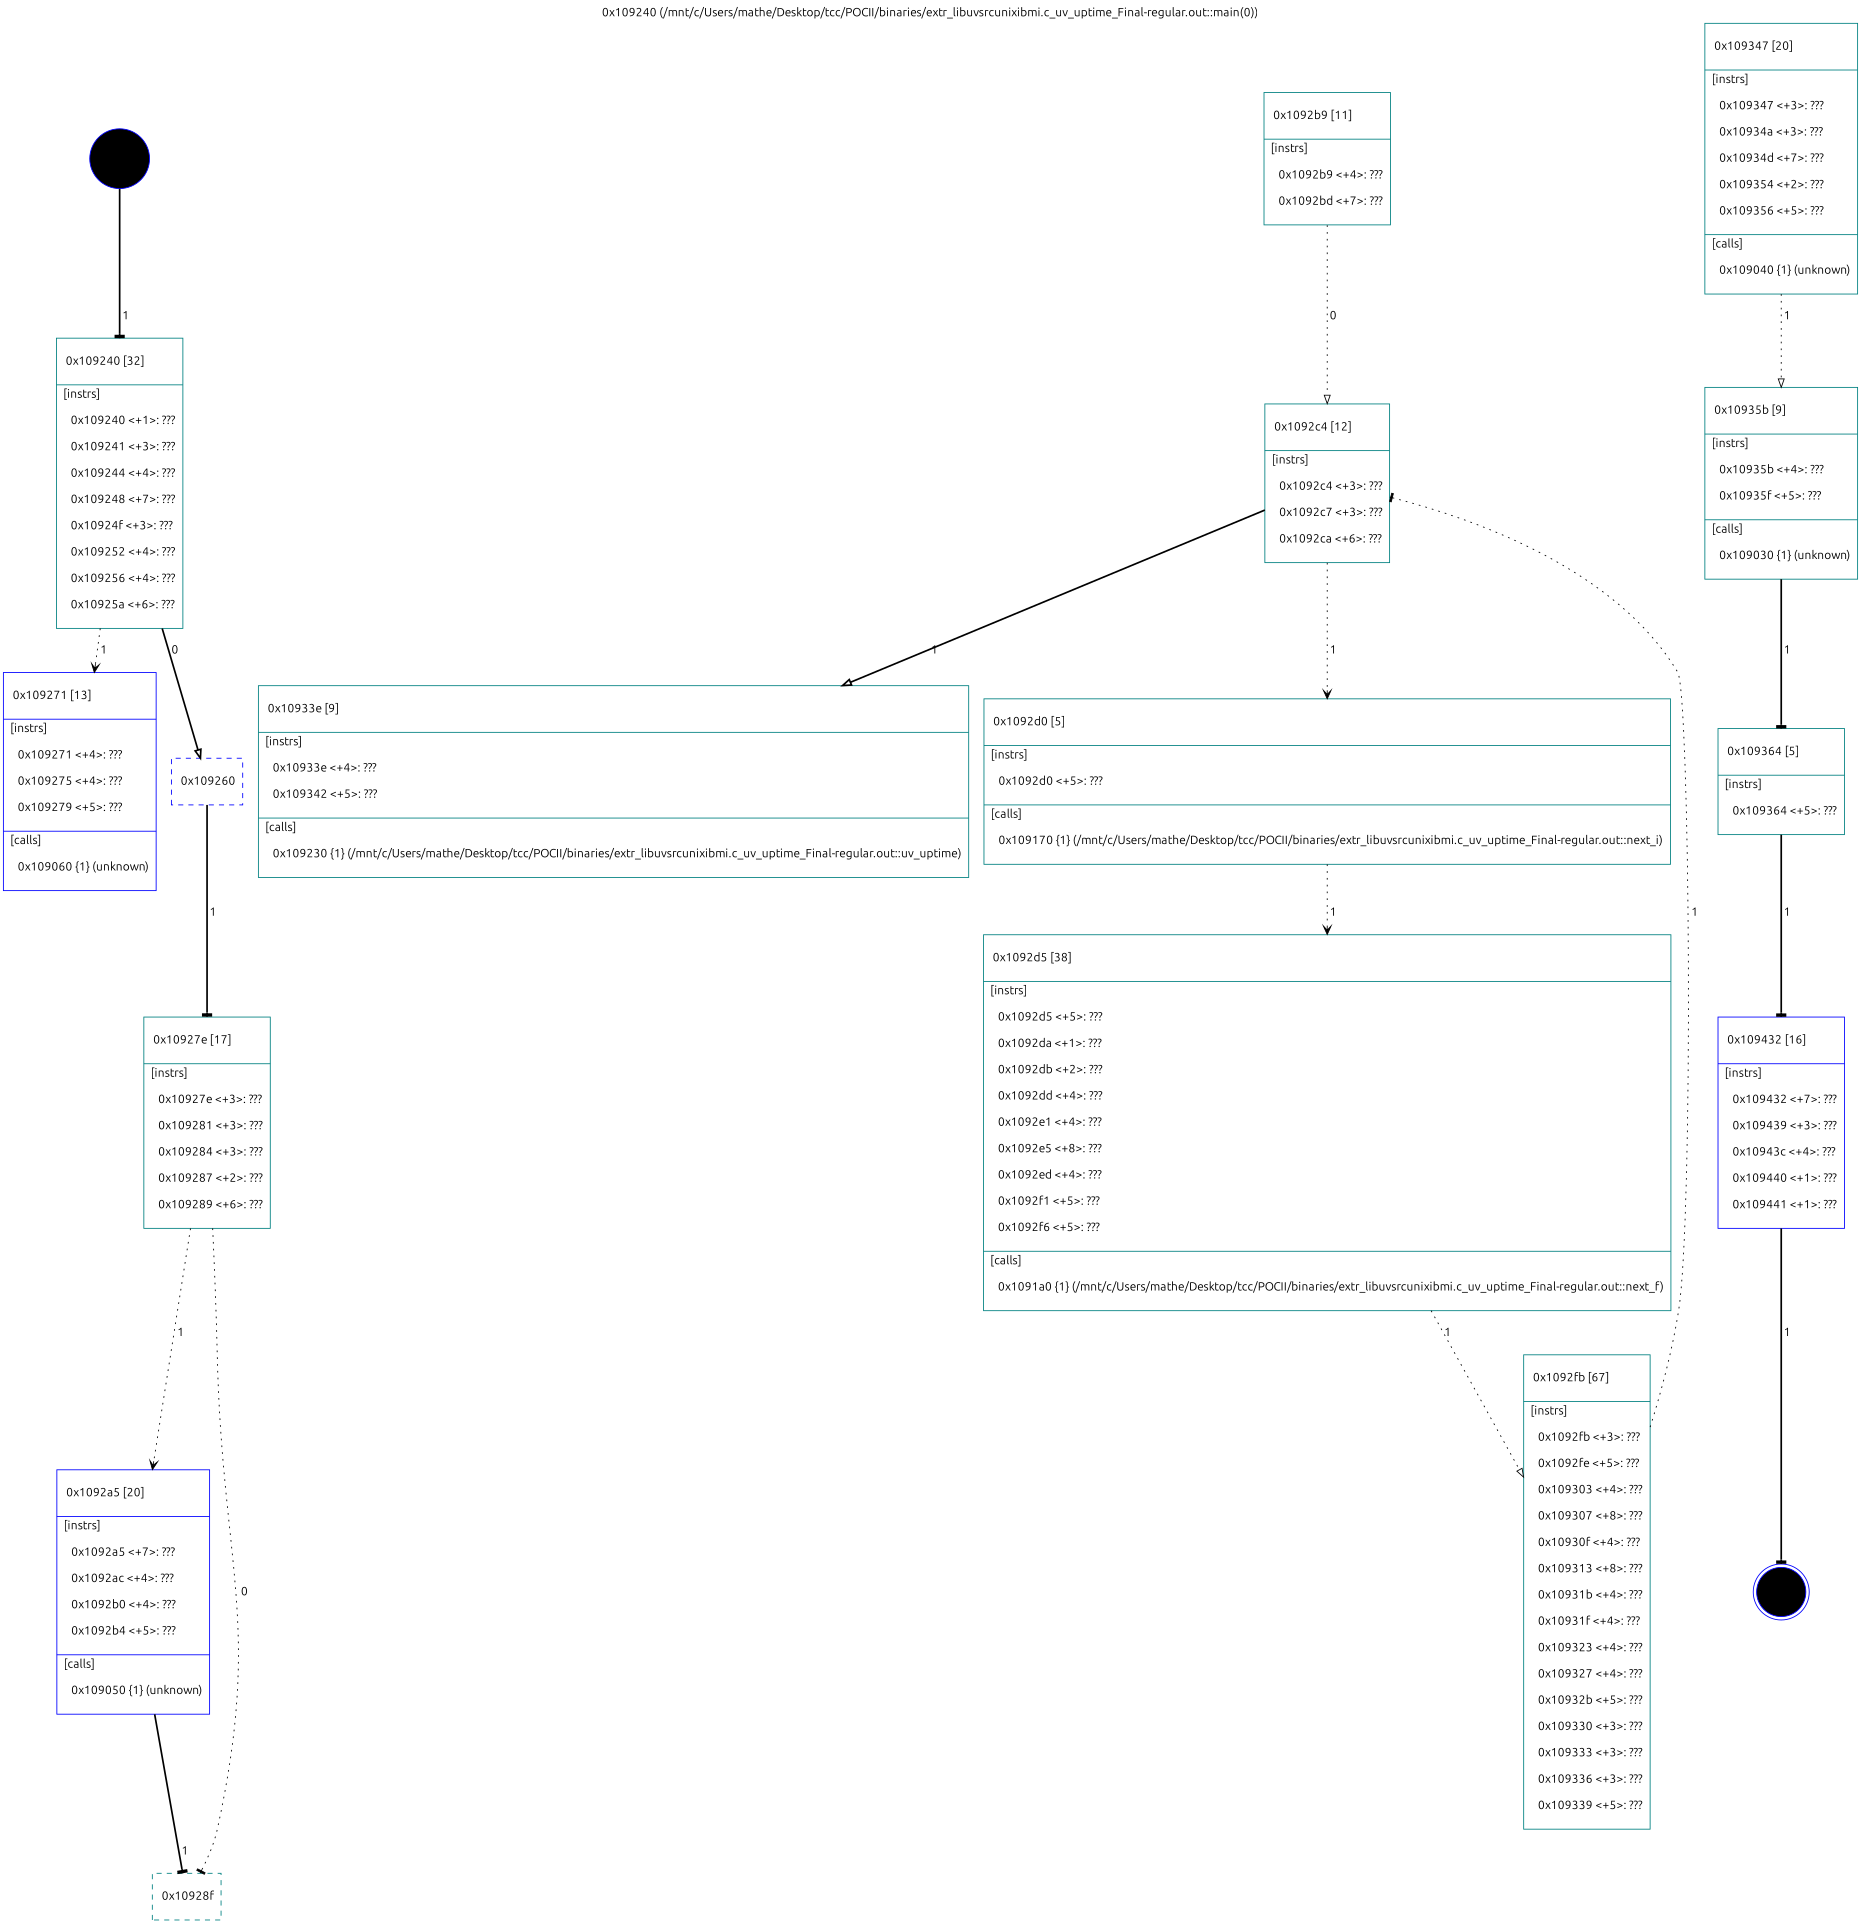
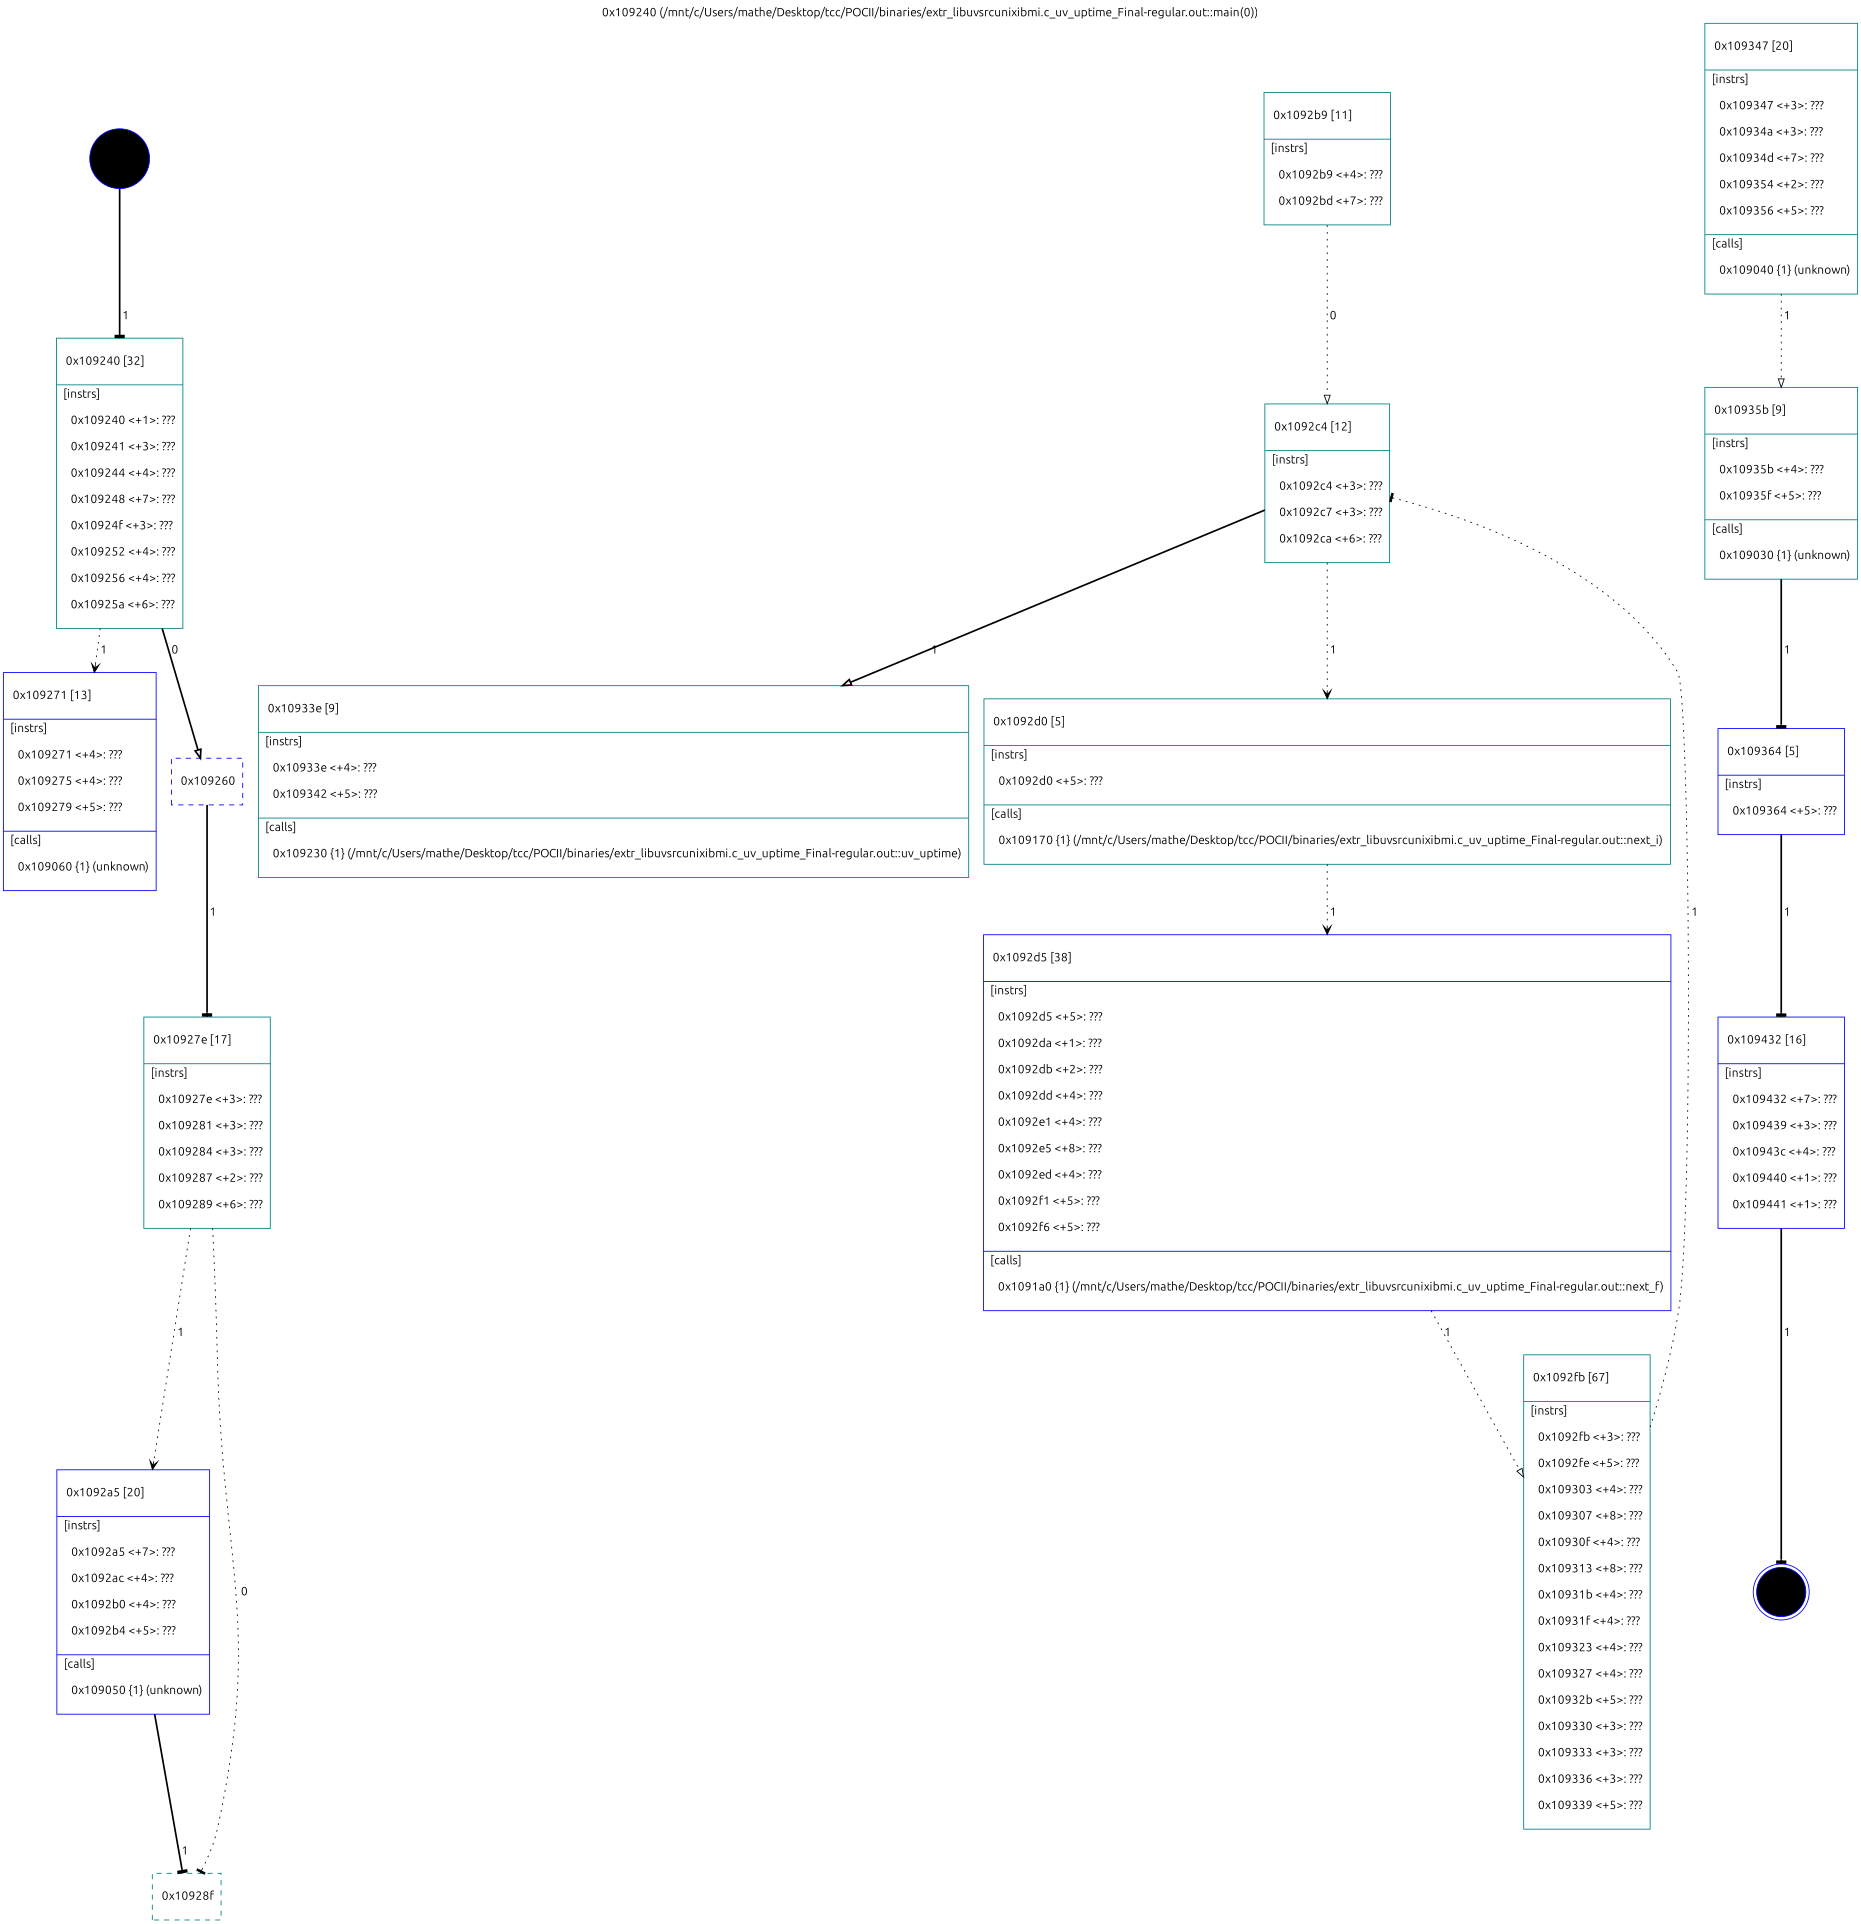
(1781, 782) -> (1781, 782)
(1327, 1123) -> (1327, 1123)
